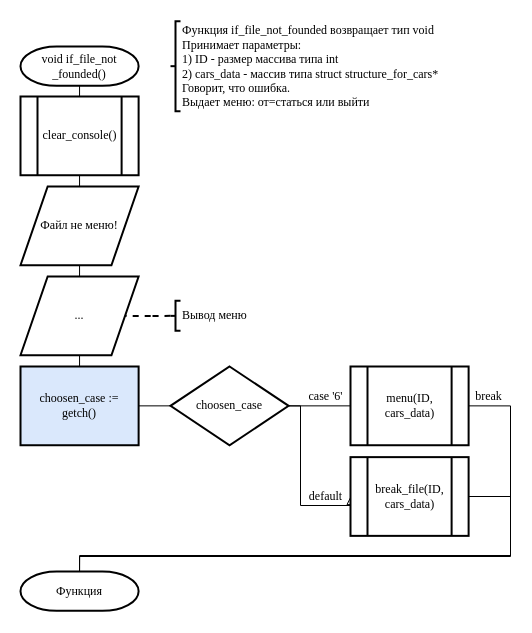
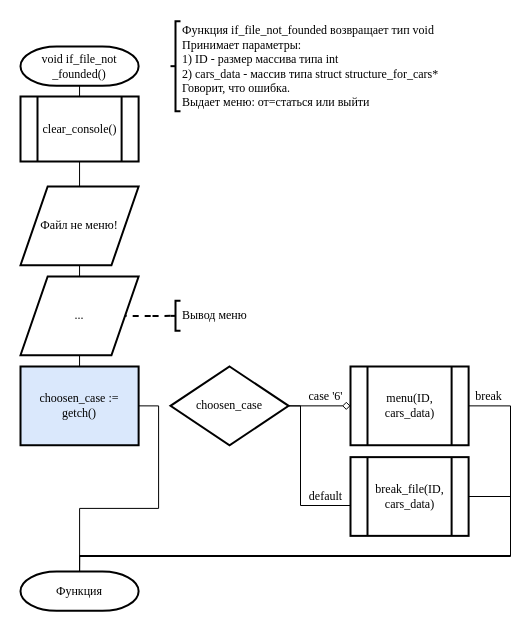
(80, 136) -> (80, 129)
(163, 406) -> (149, 508)
(345, 406) -> (342, 406)
(349, 506) -> (351, 506)
